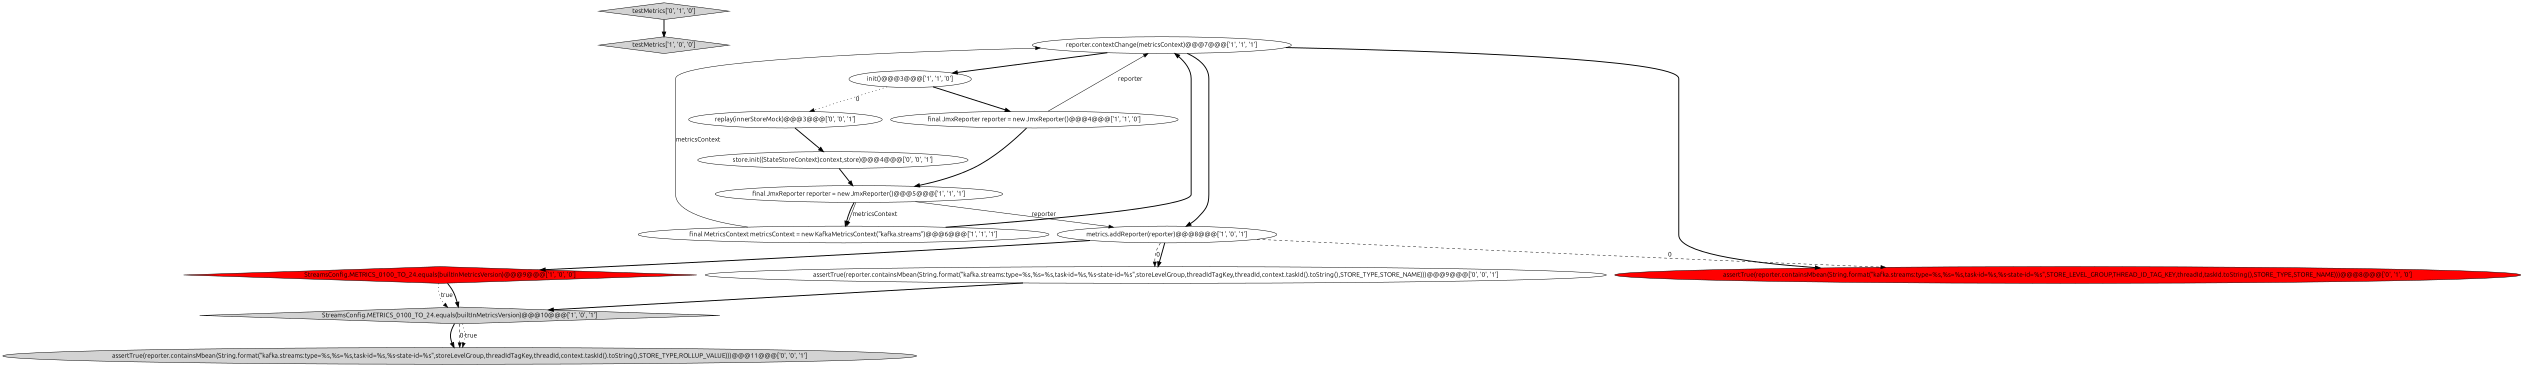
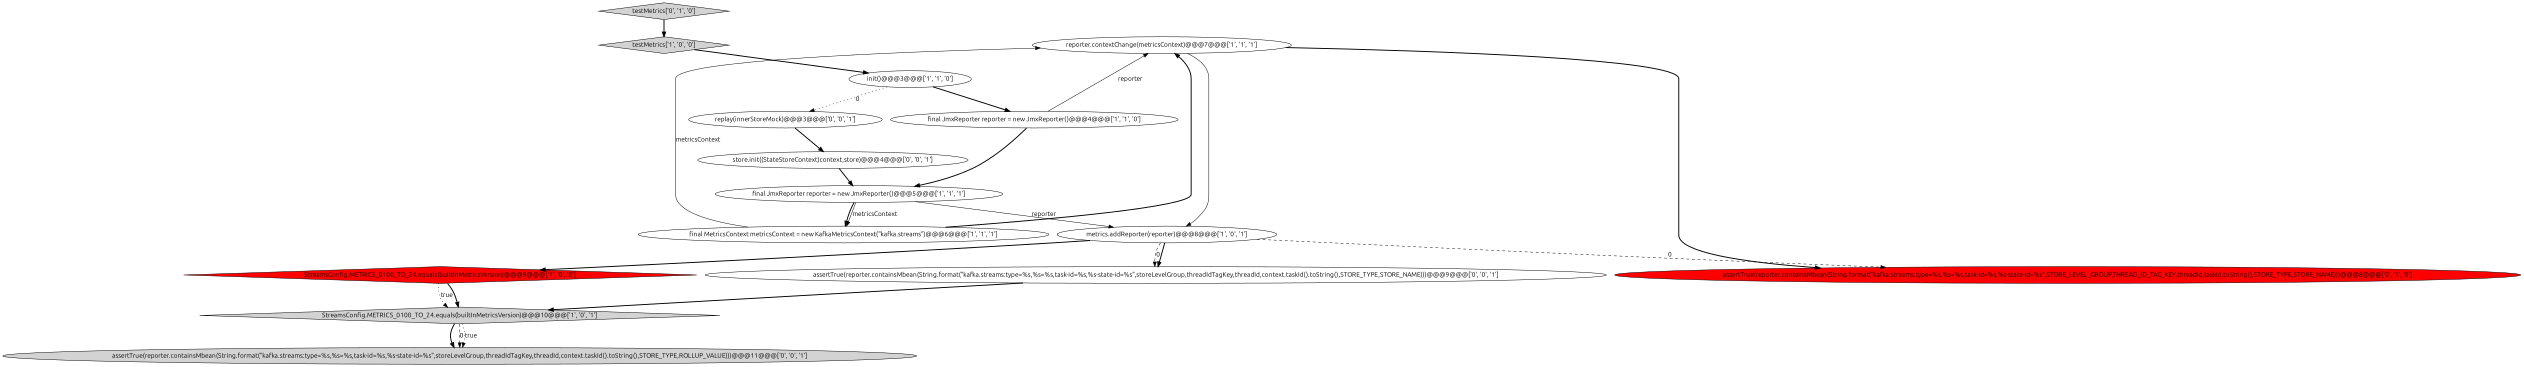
(1032, 63) -> (787, 62)
(1209, 137) -> (1209, 137)
